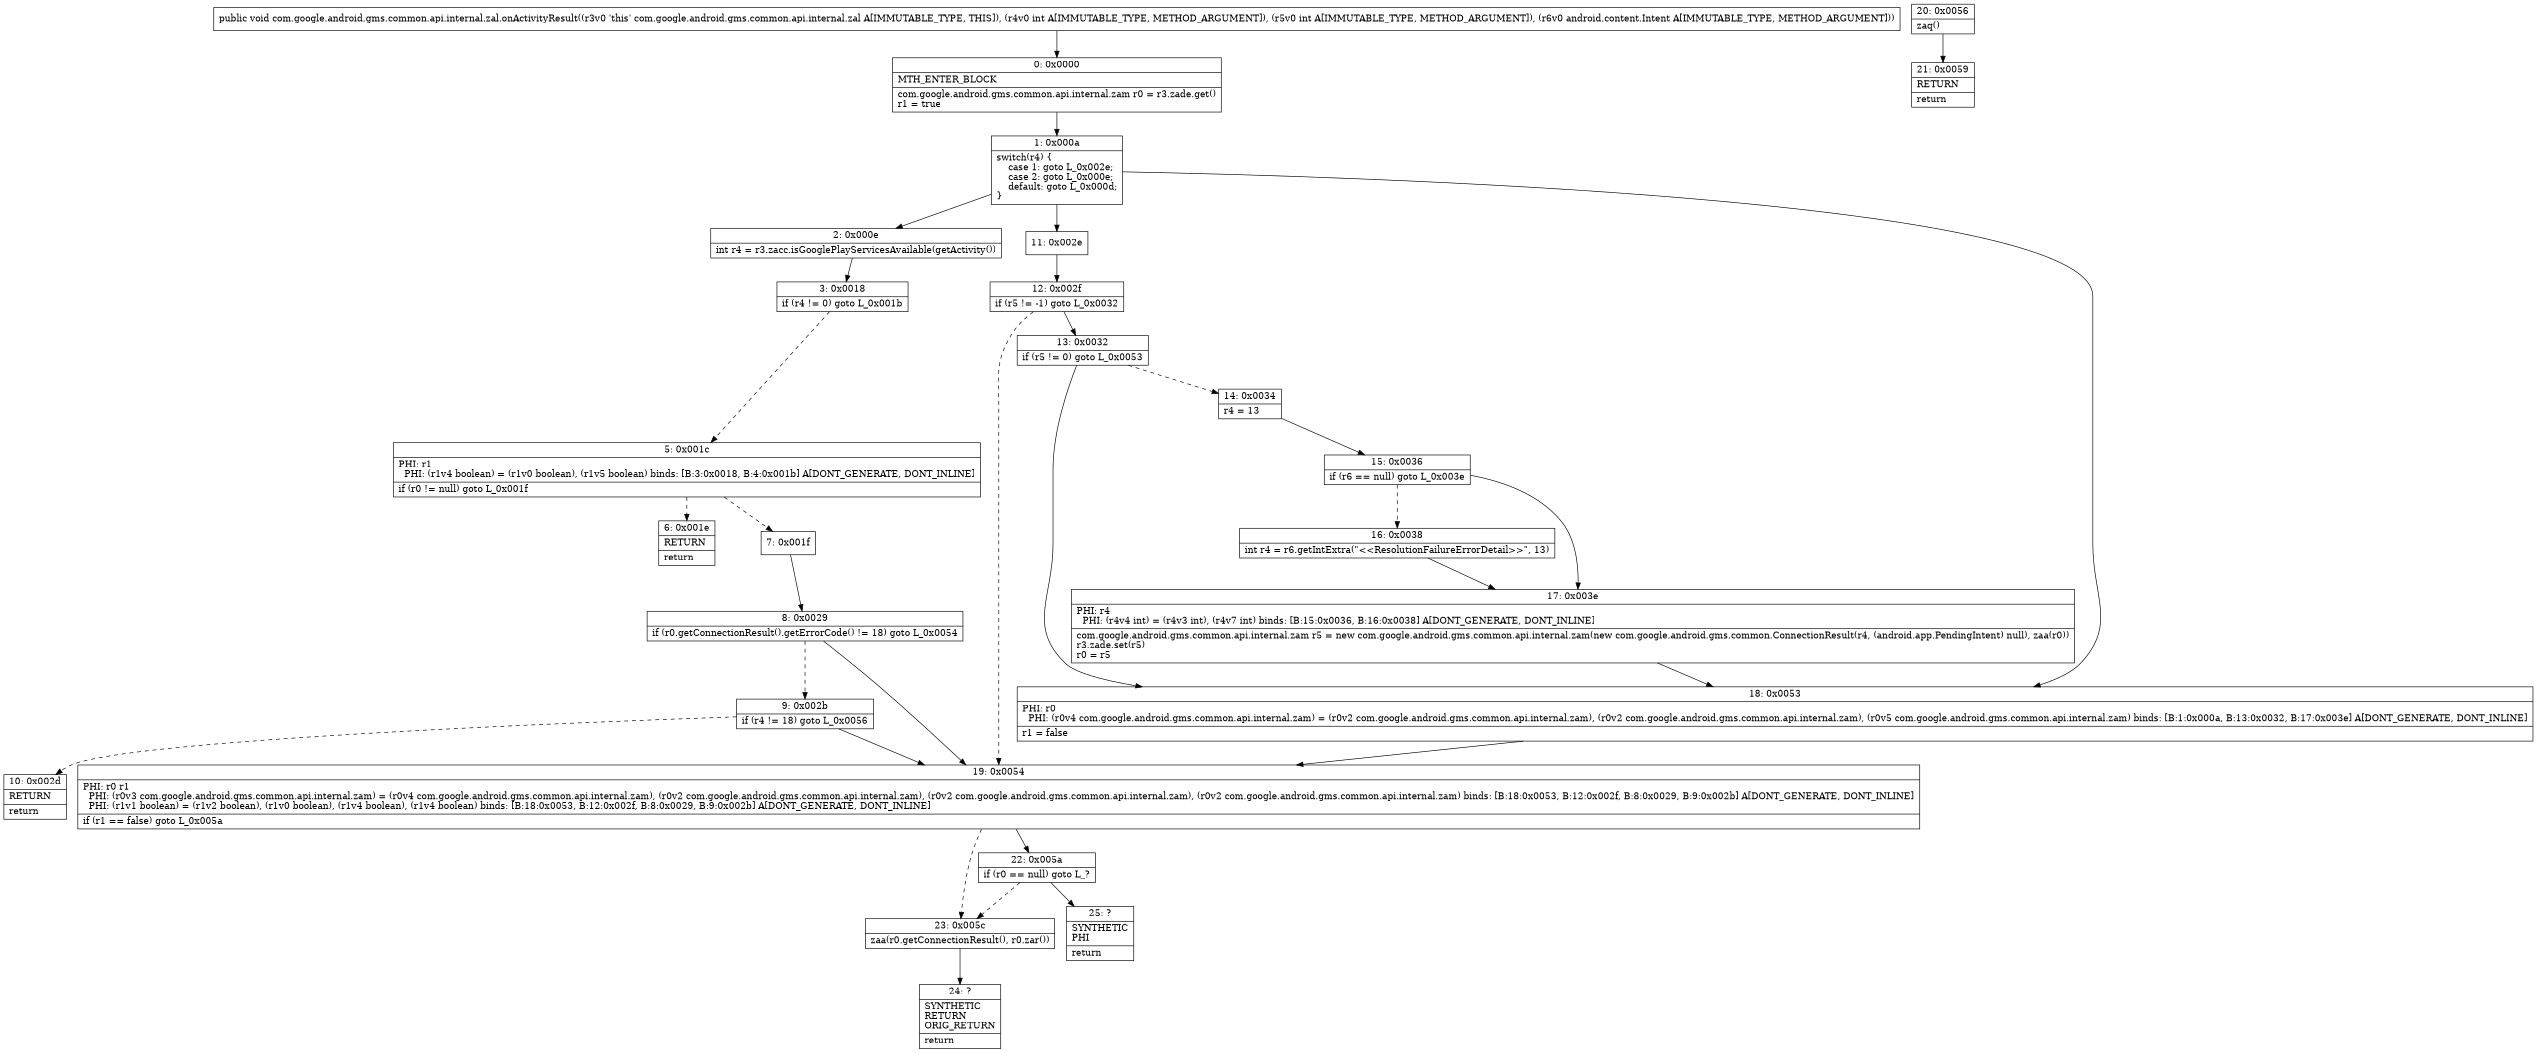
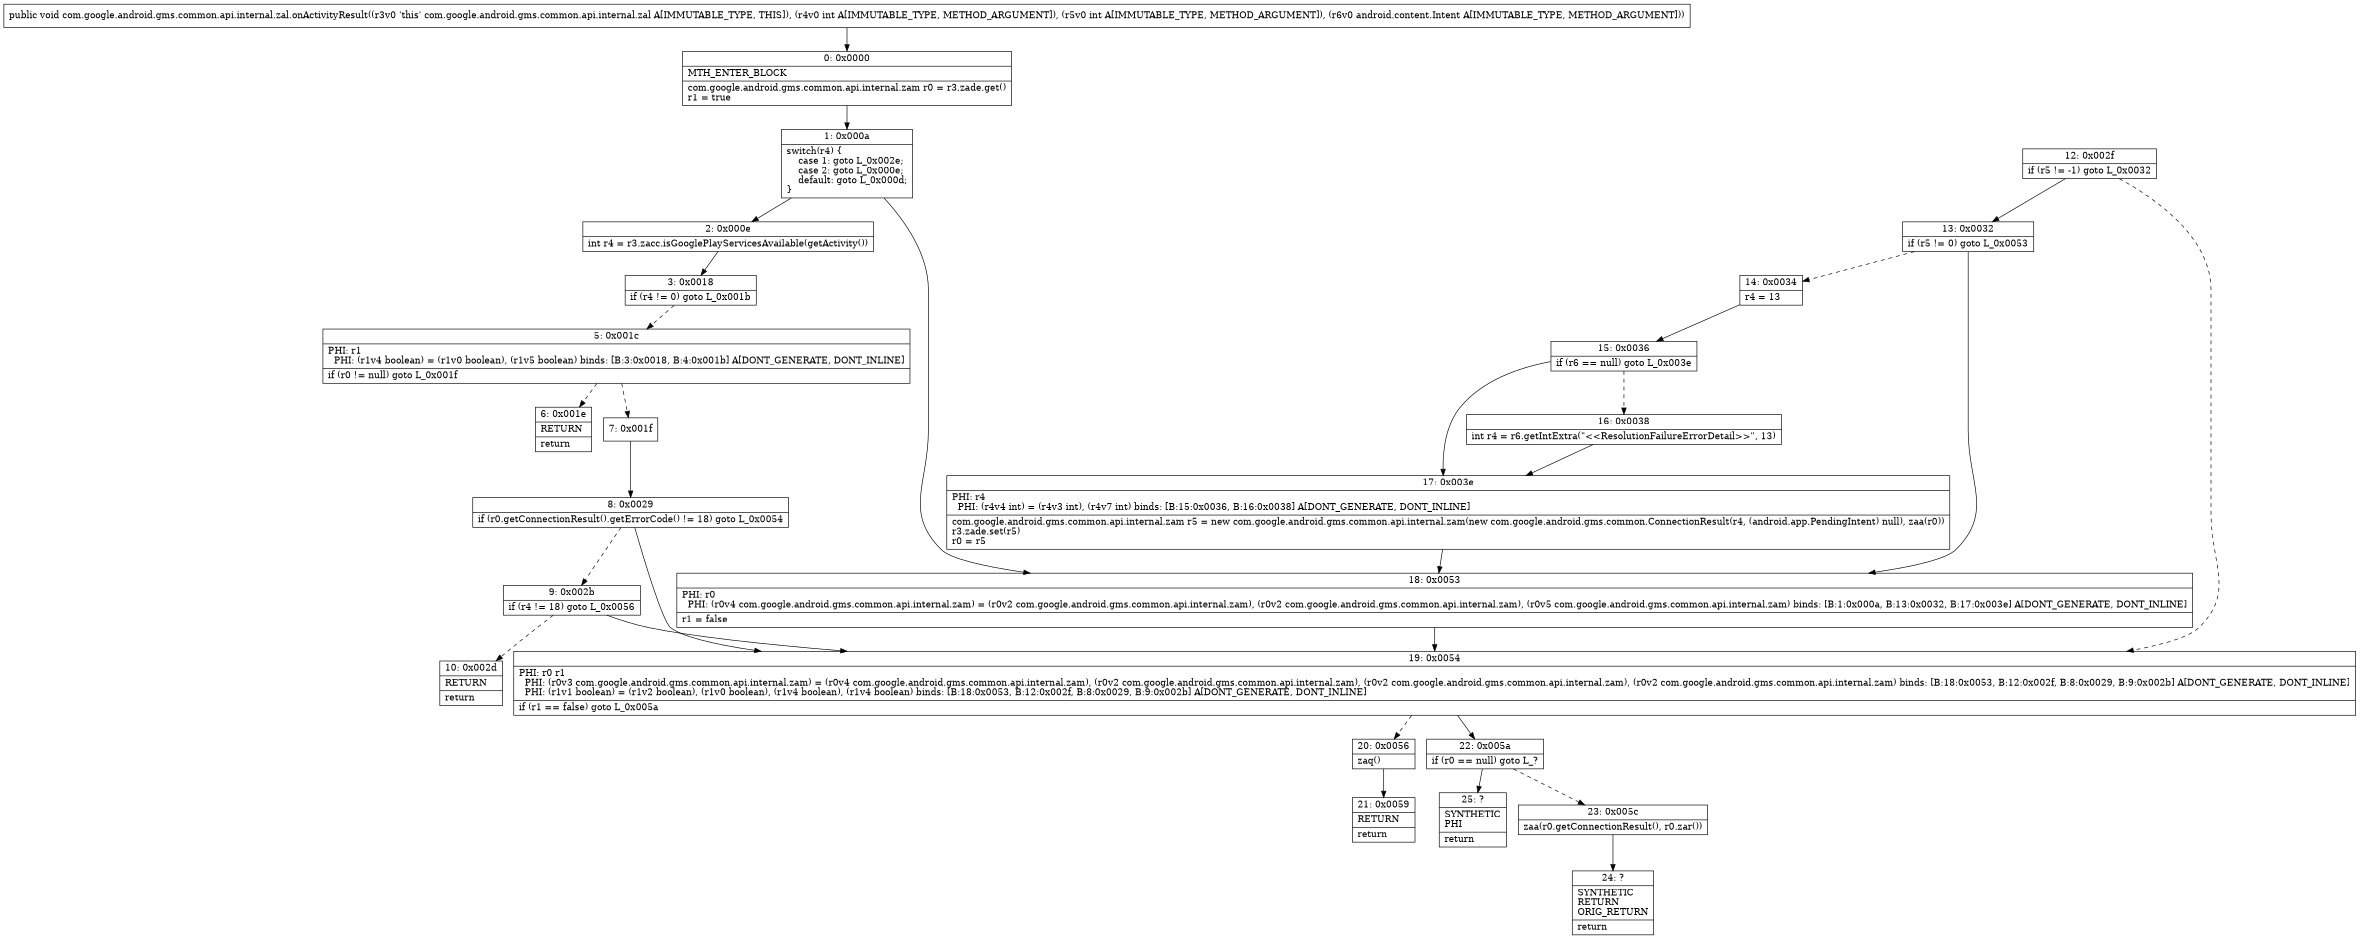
(1057, 243) -> none
(968, 870) -> (1405, 725)
